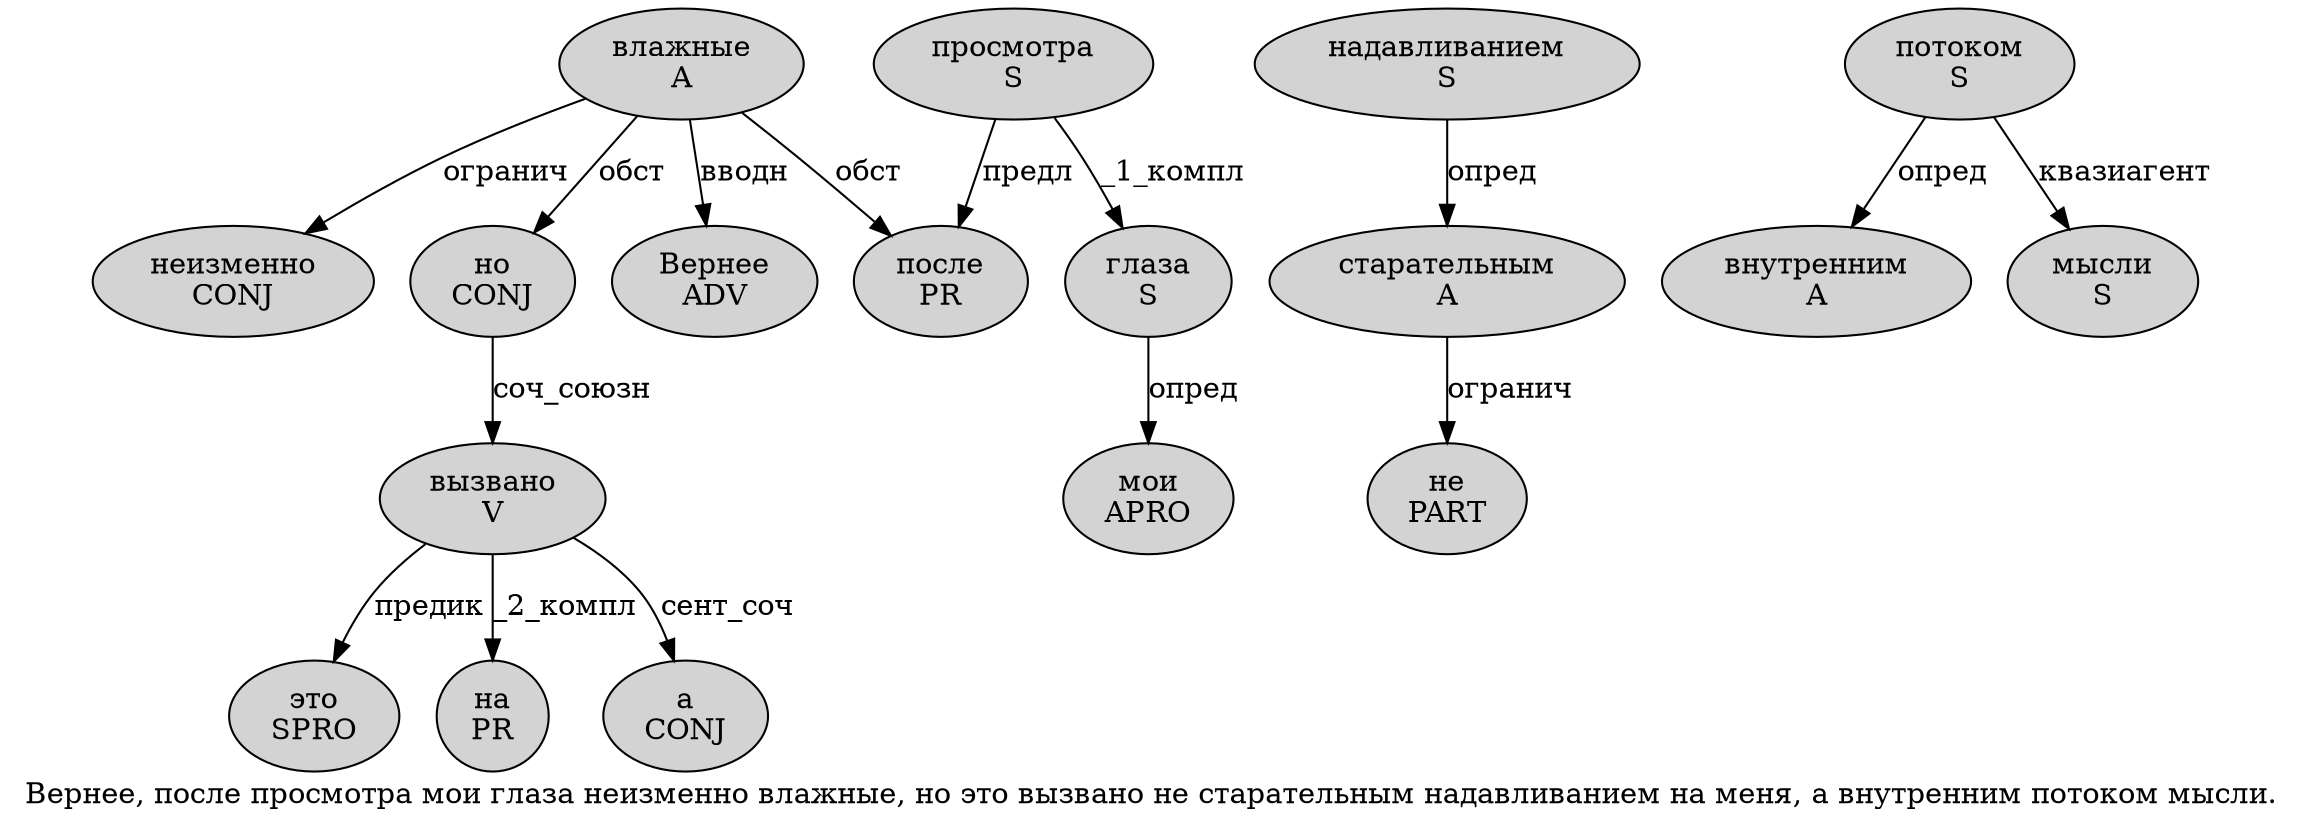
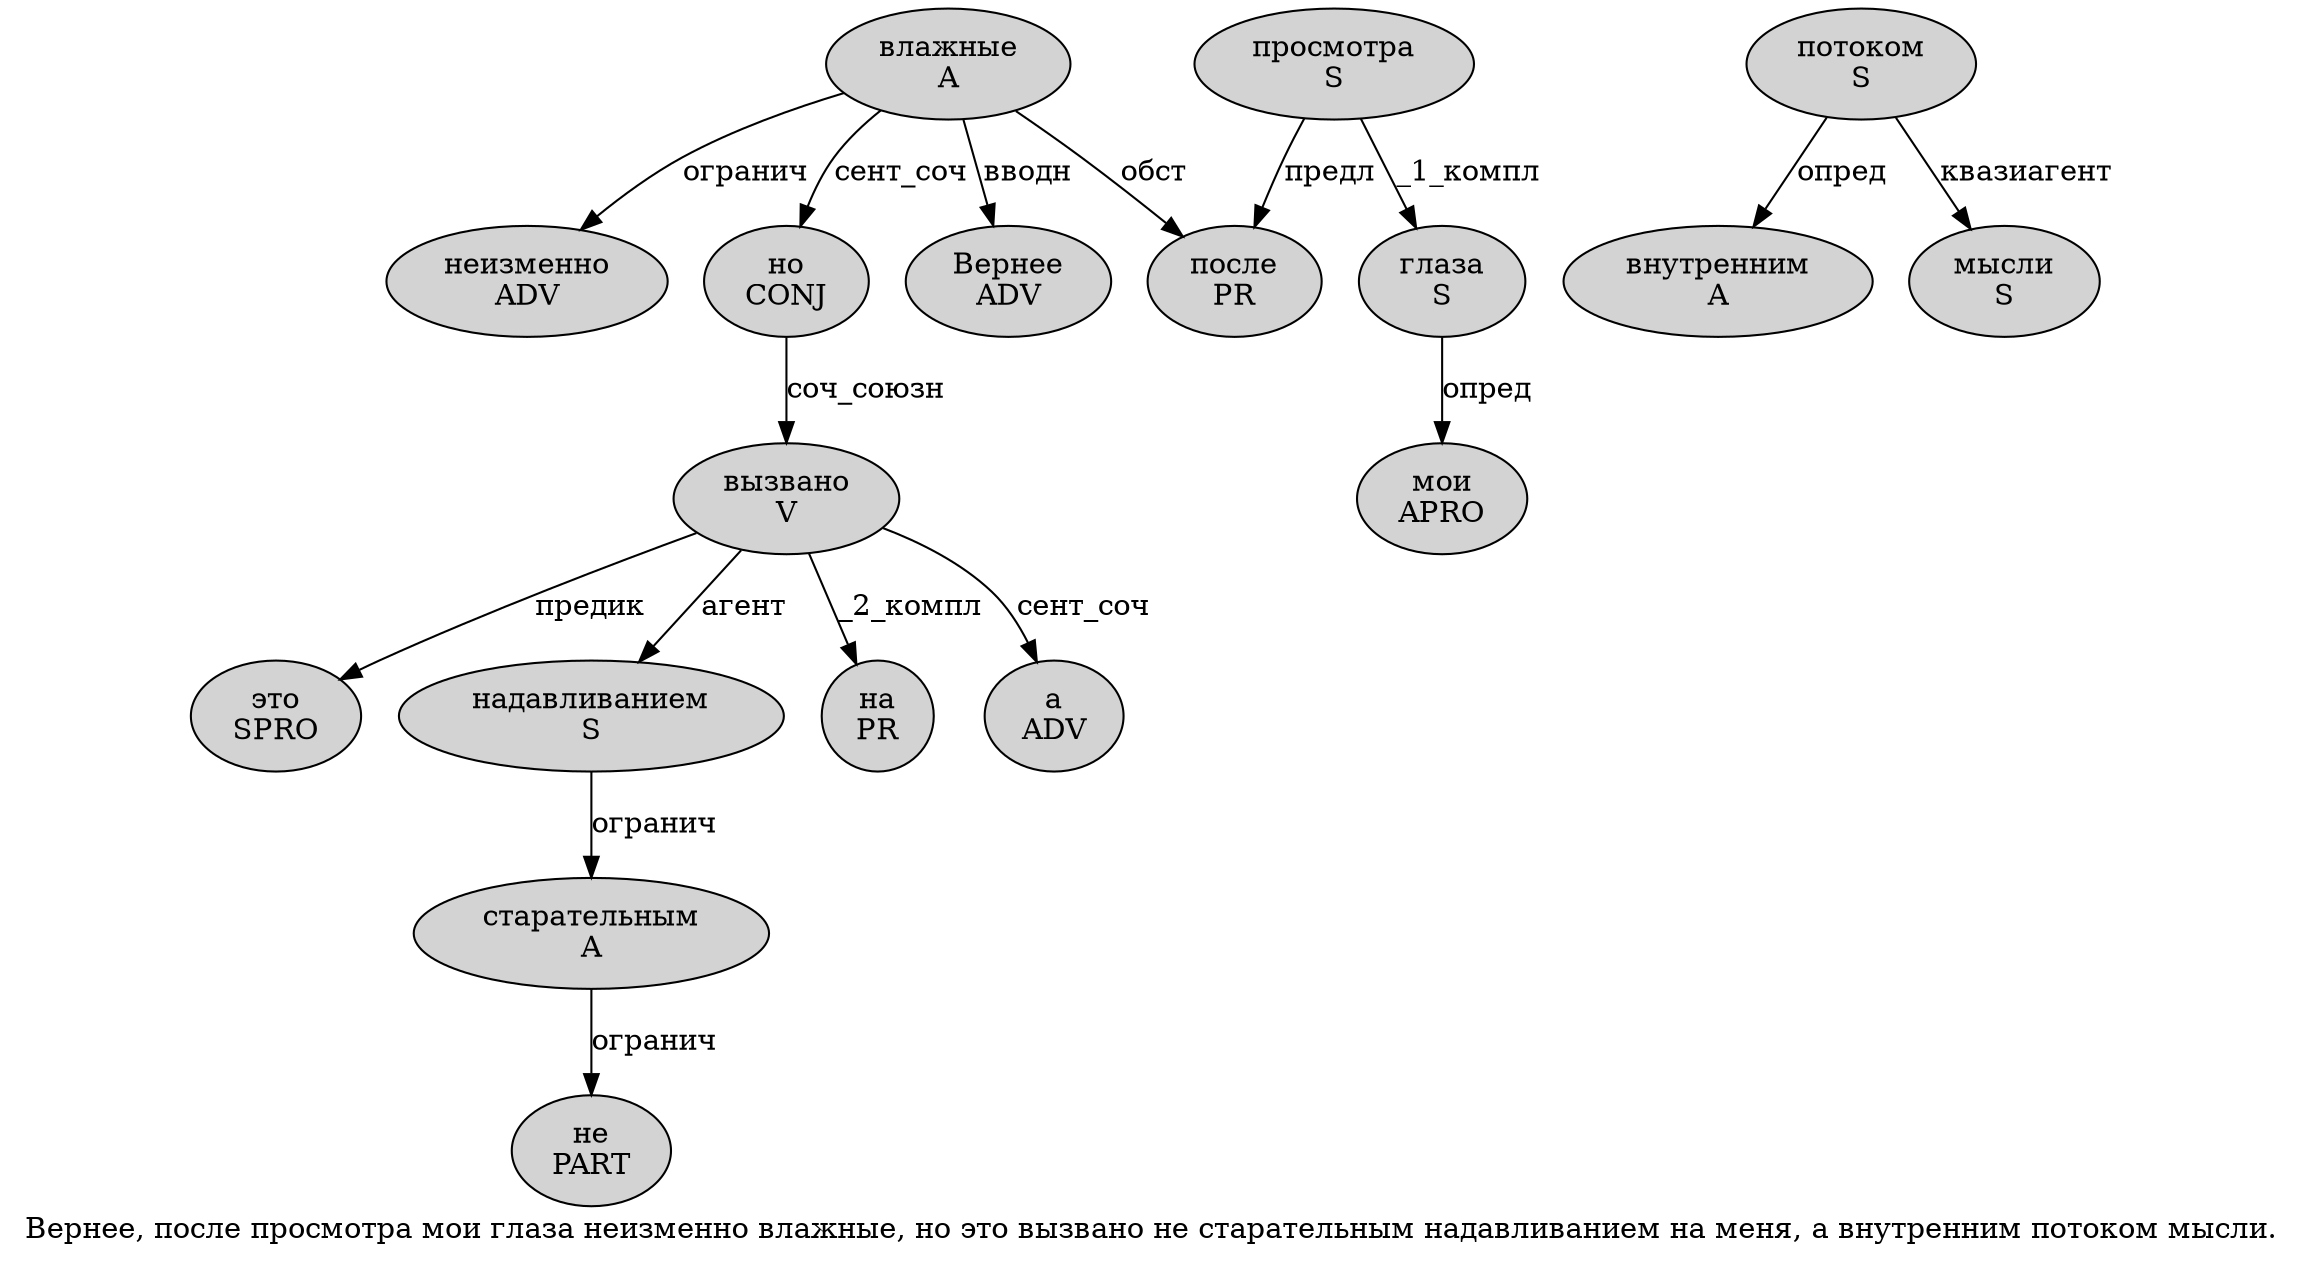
(632, 173) -> (901, 173)
(1492, 173) -> (655, 825)
(233, 281) -> (527, 281)
none -> (697, 598)
(686, 716) -> (1054, 716)
